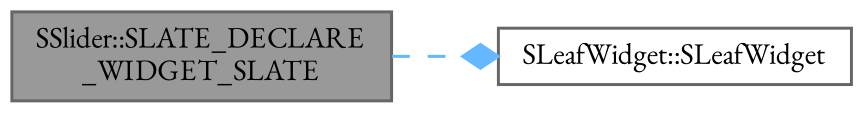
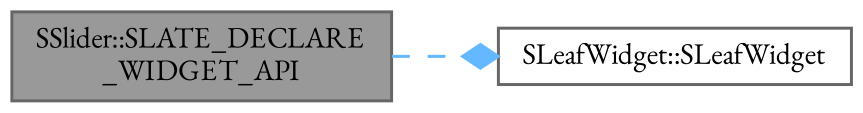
(202, 56) -> (202, 56)
